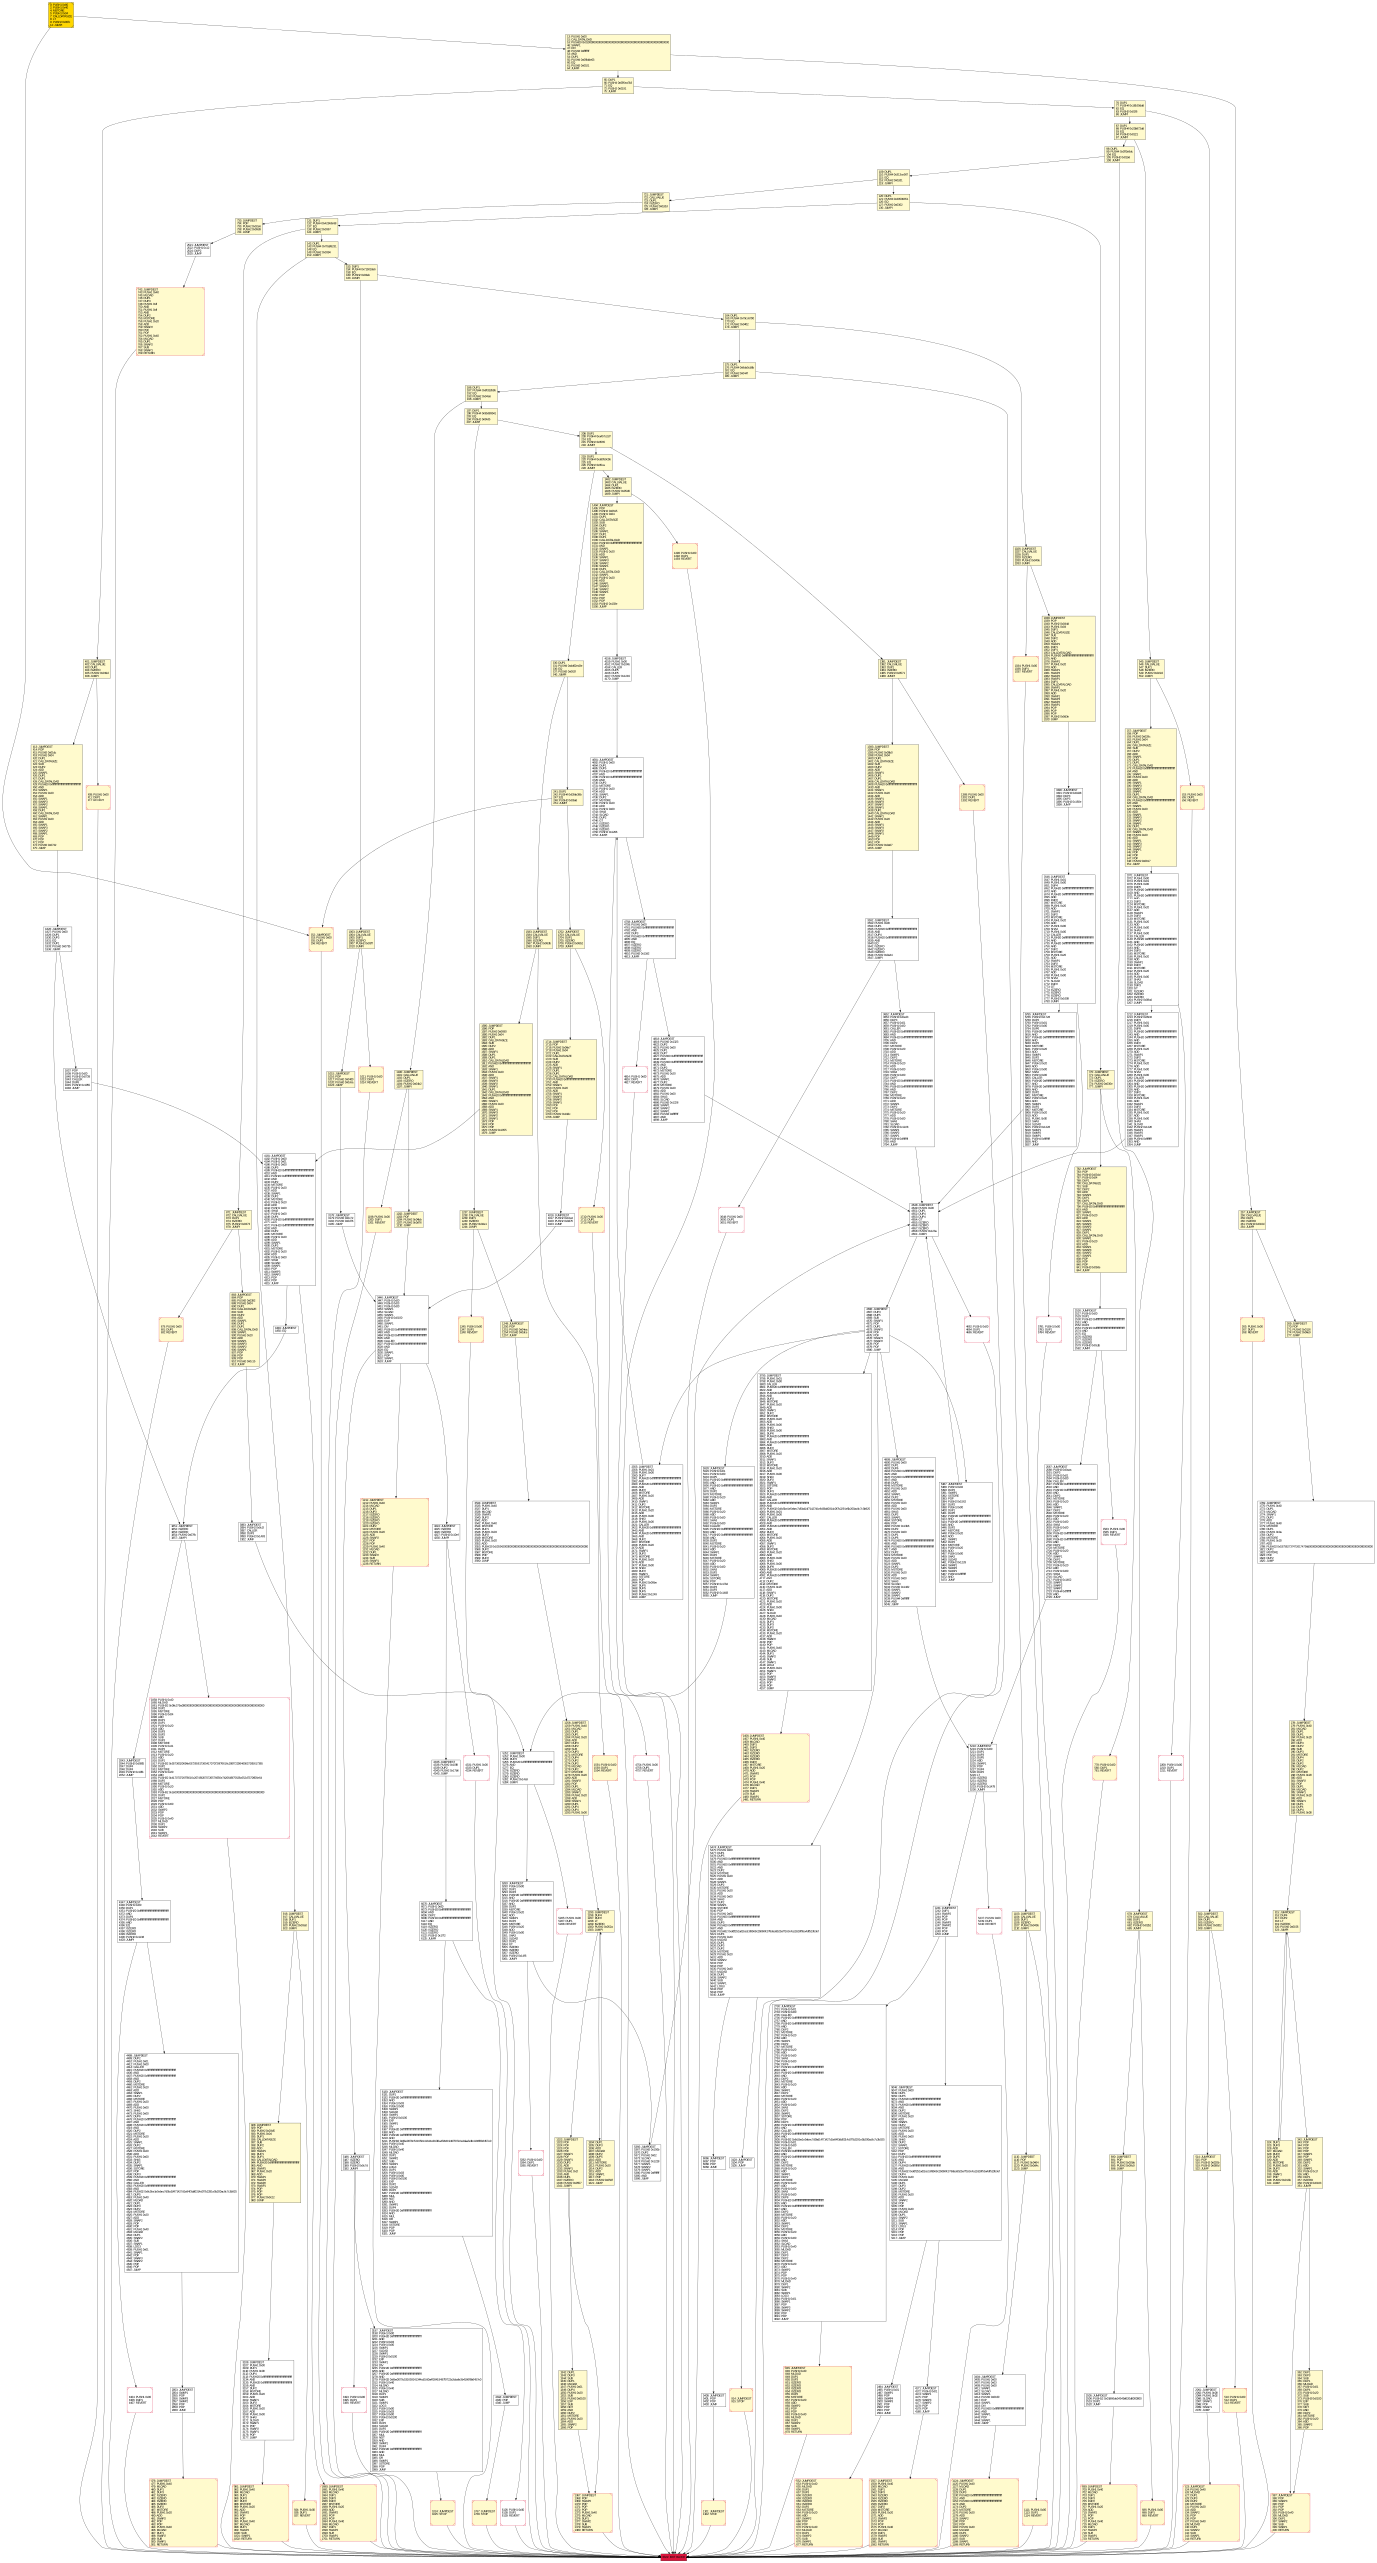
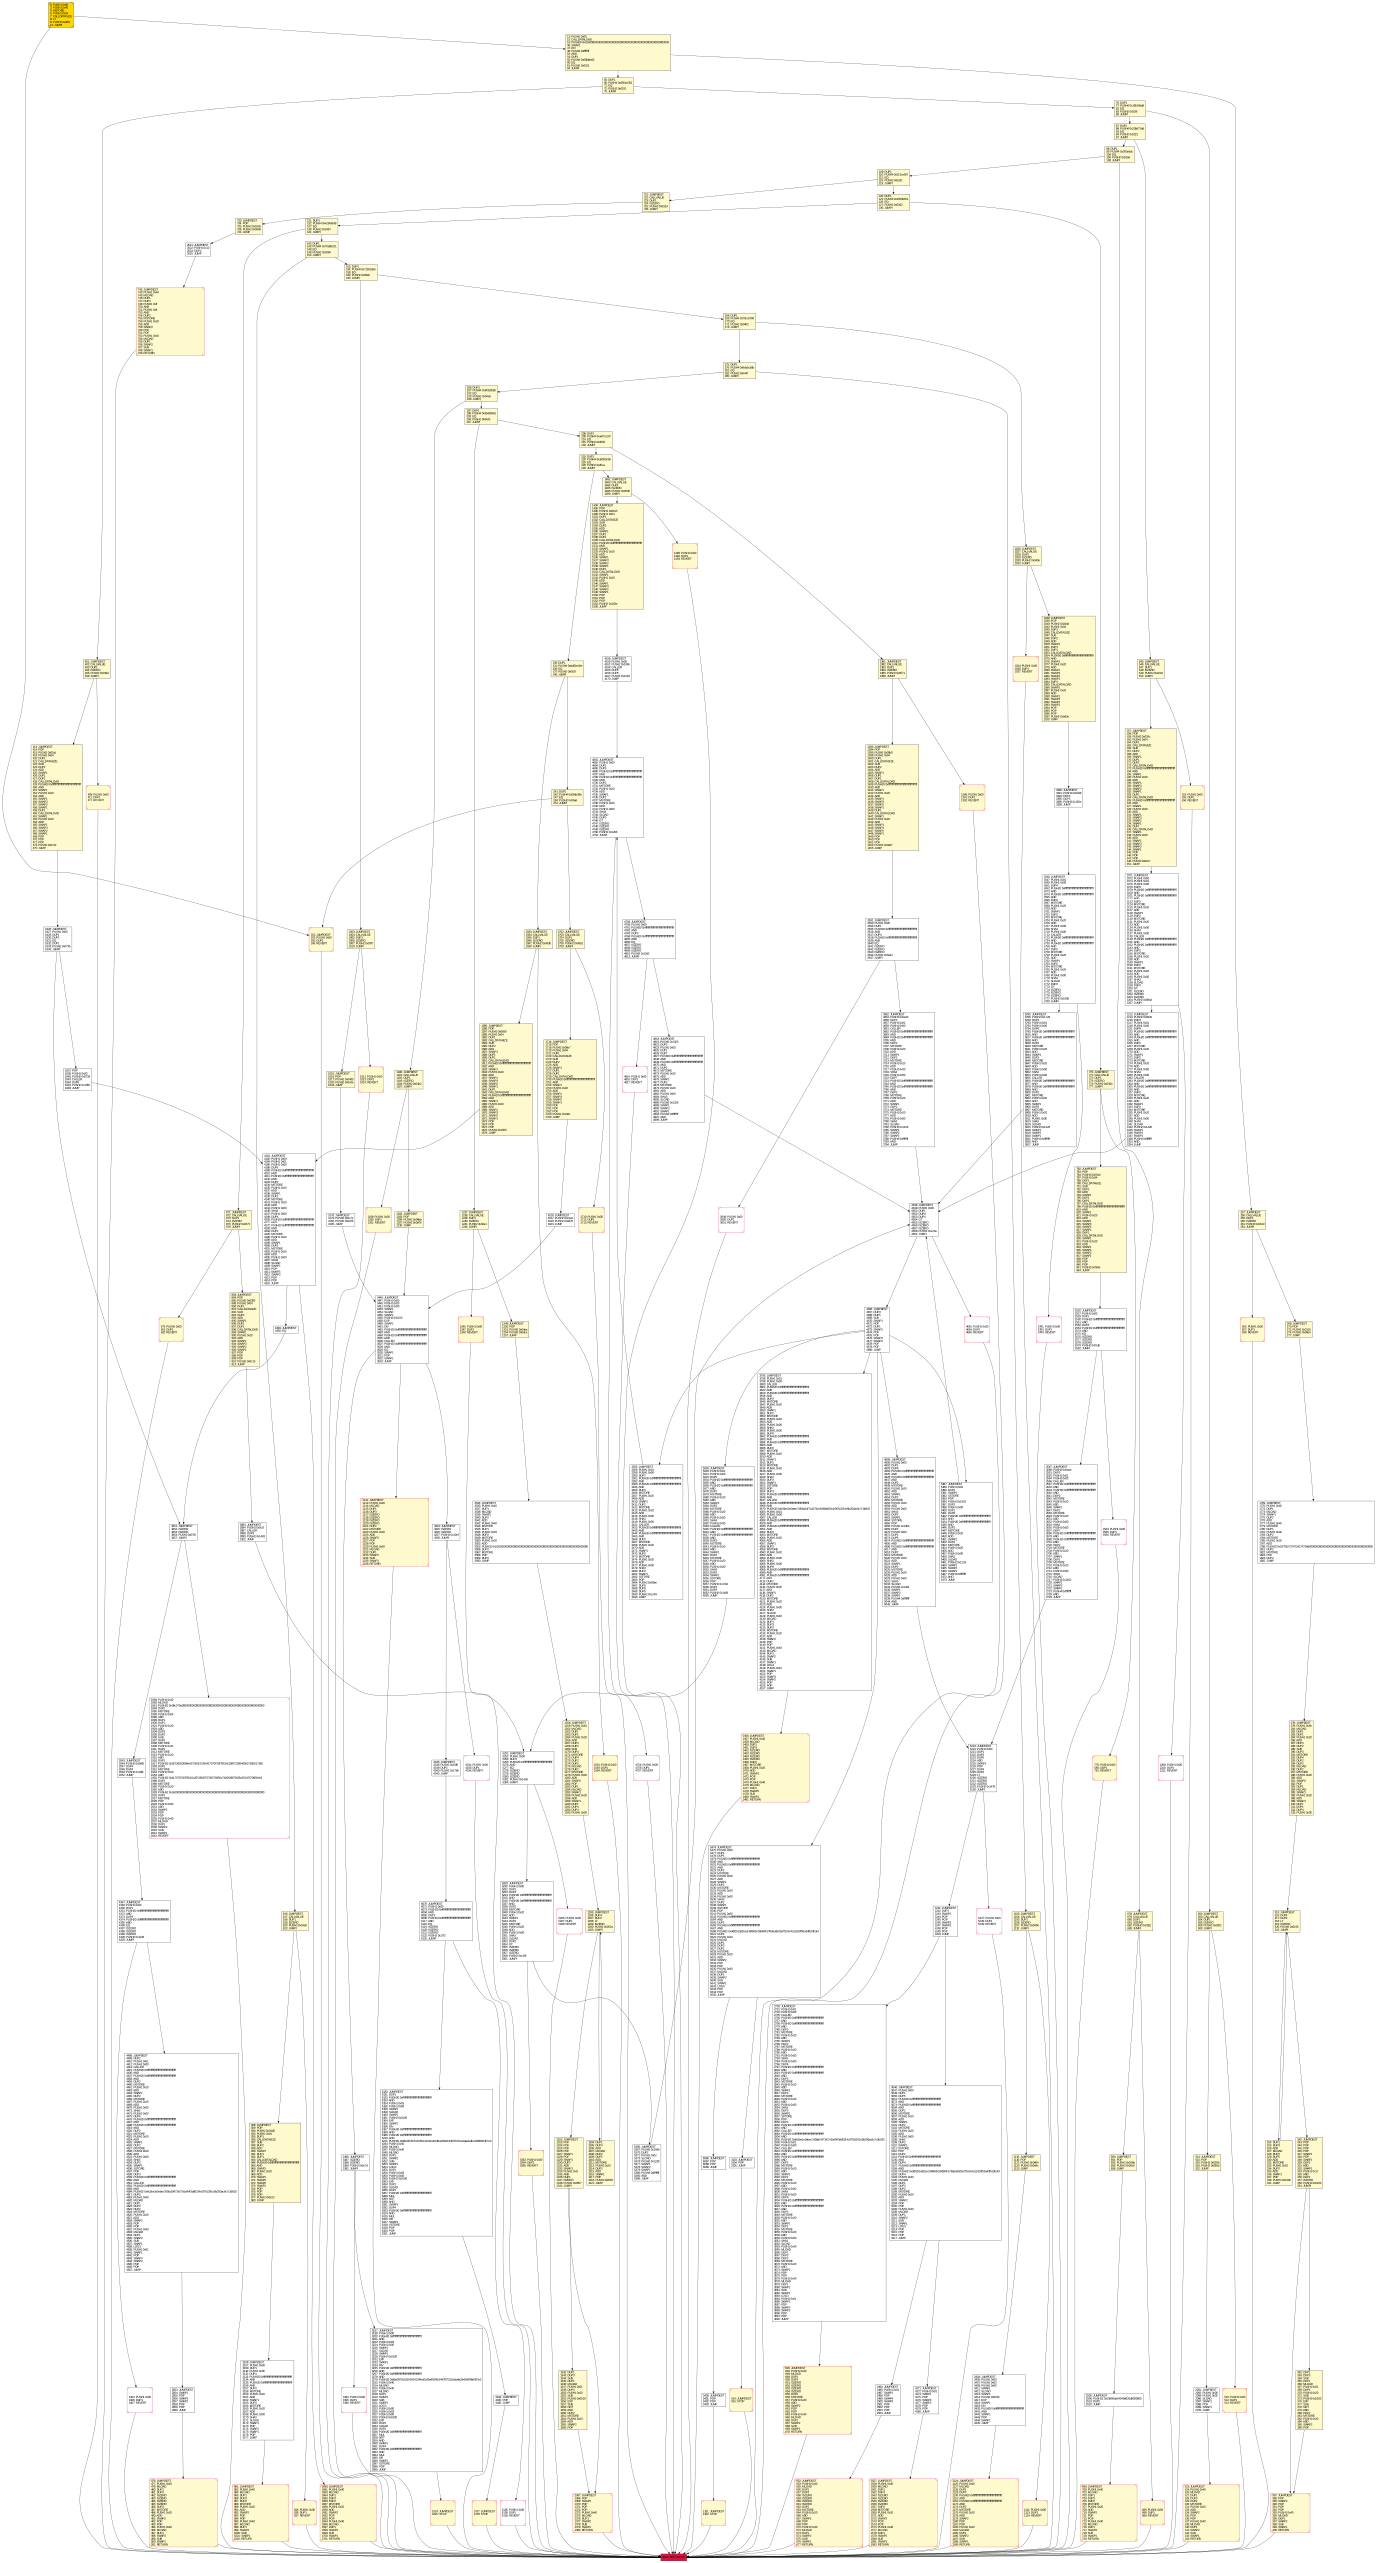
(531, 2163) -> (531, 2163)
